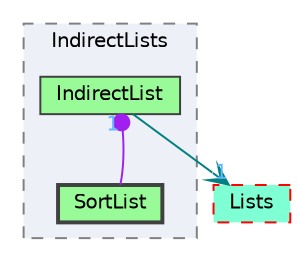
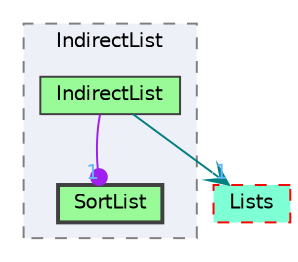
(110, 42) -> (110, 42)
(123, 158) -> (97, 142)
